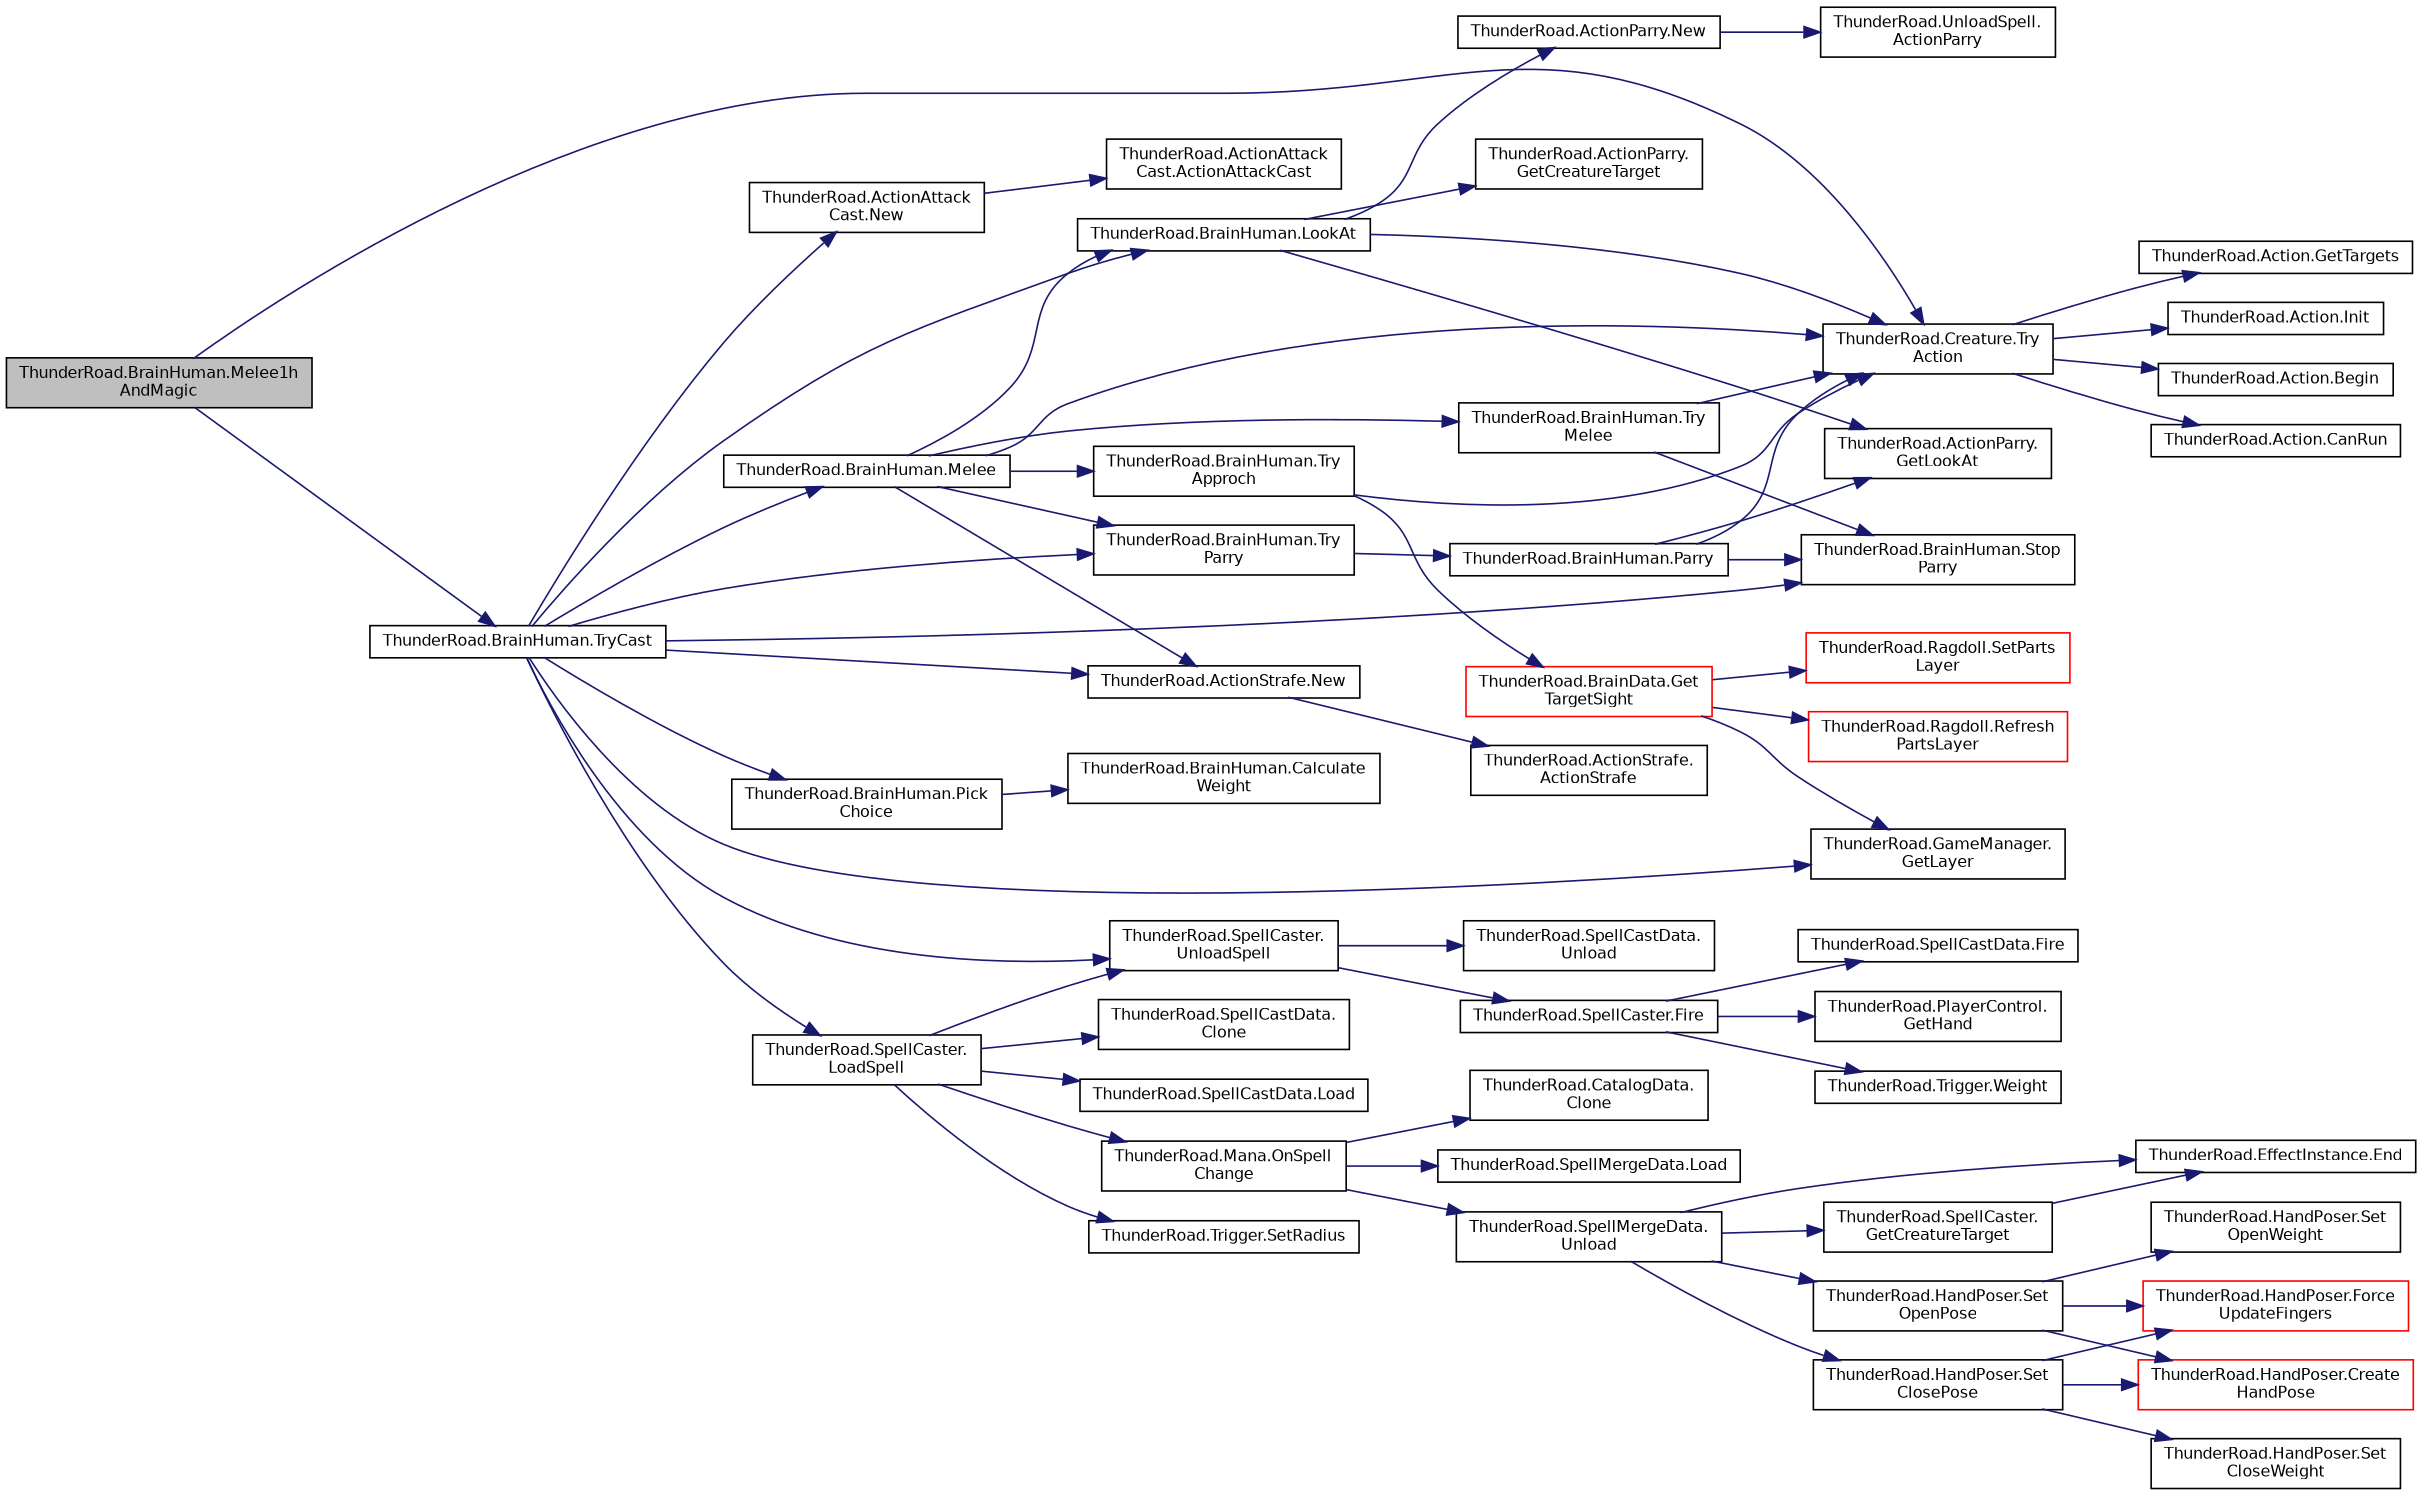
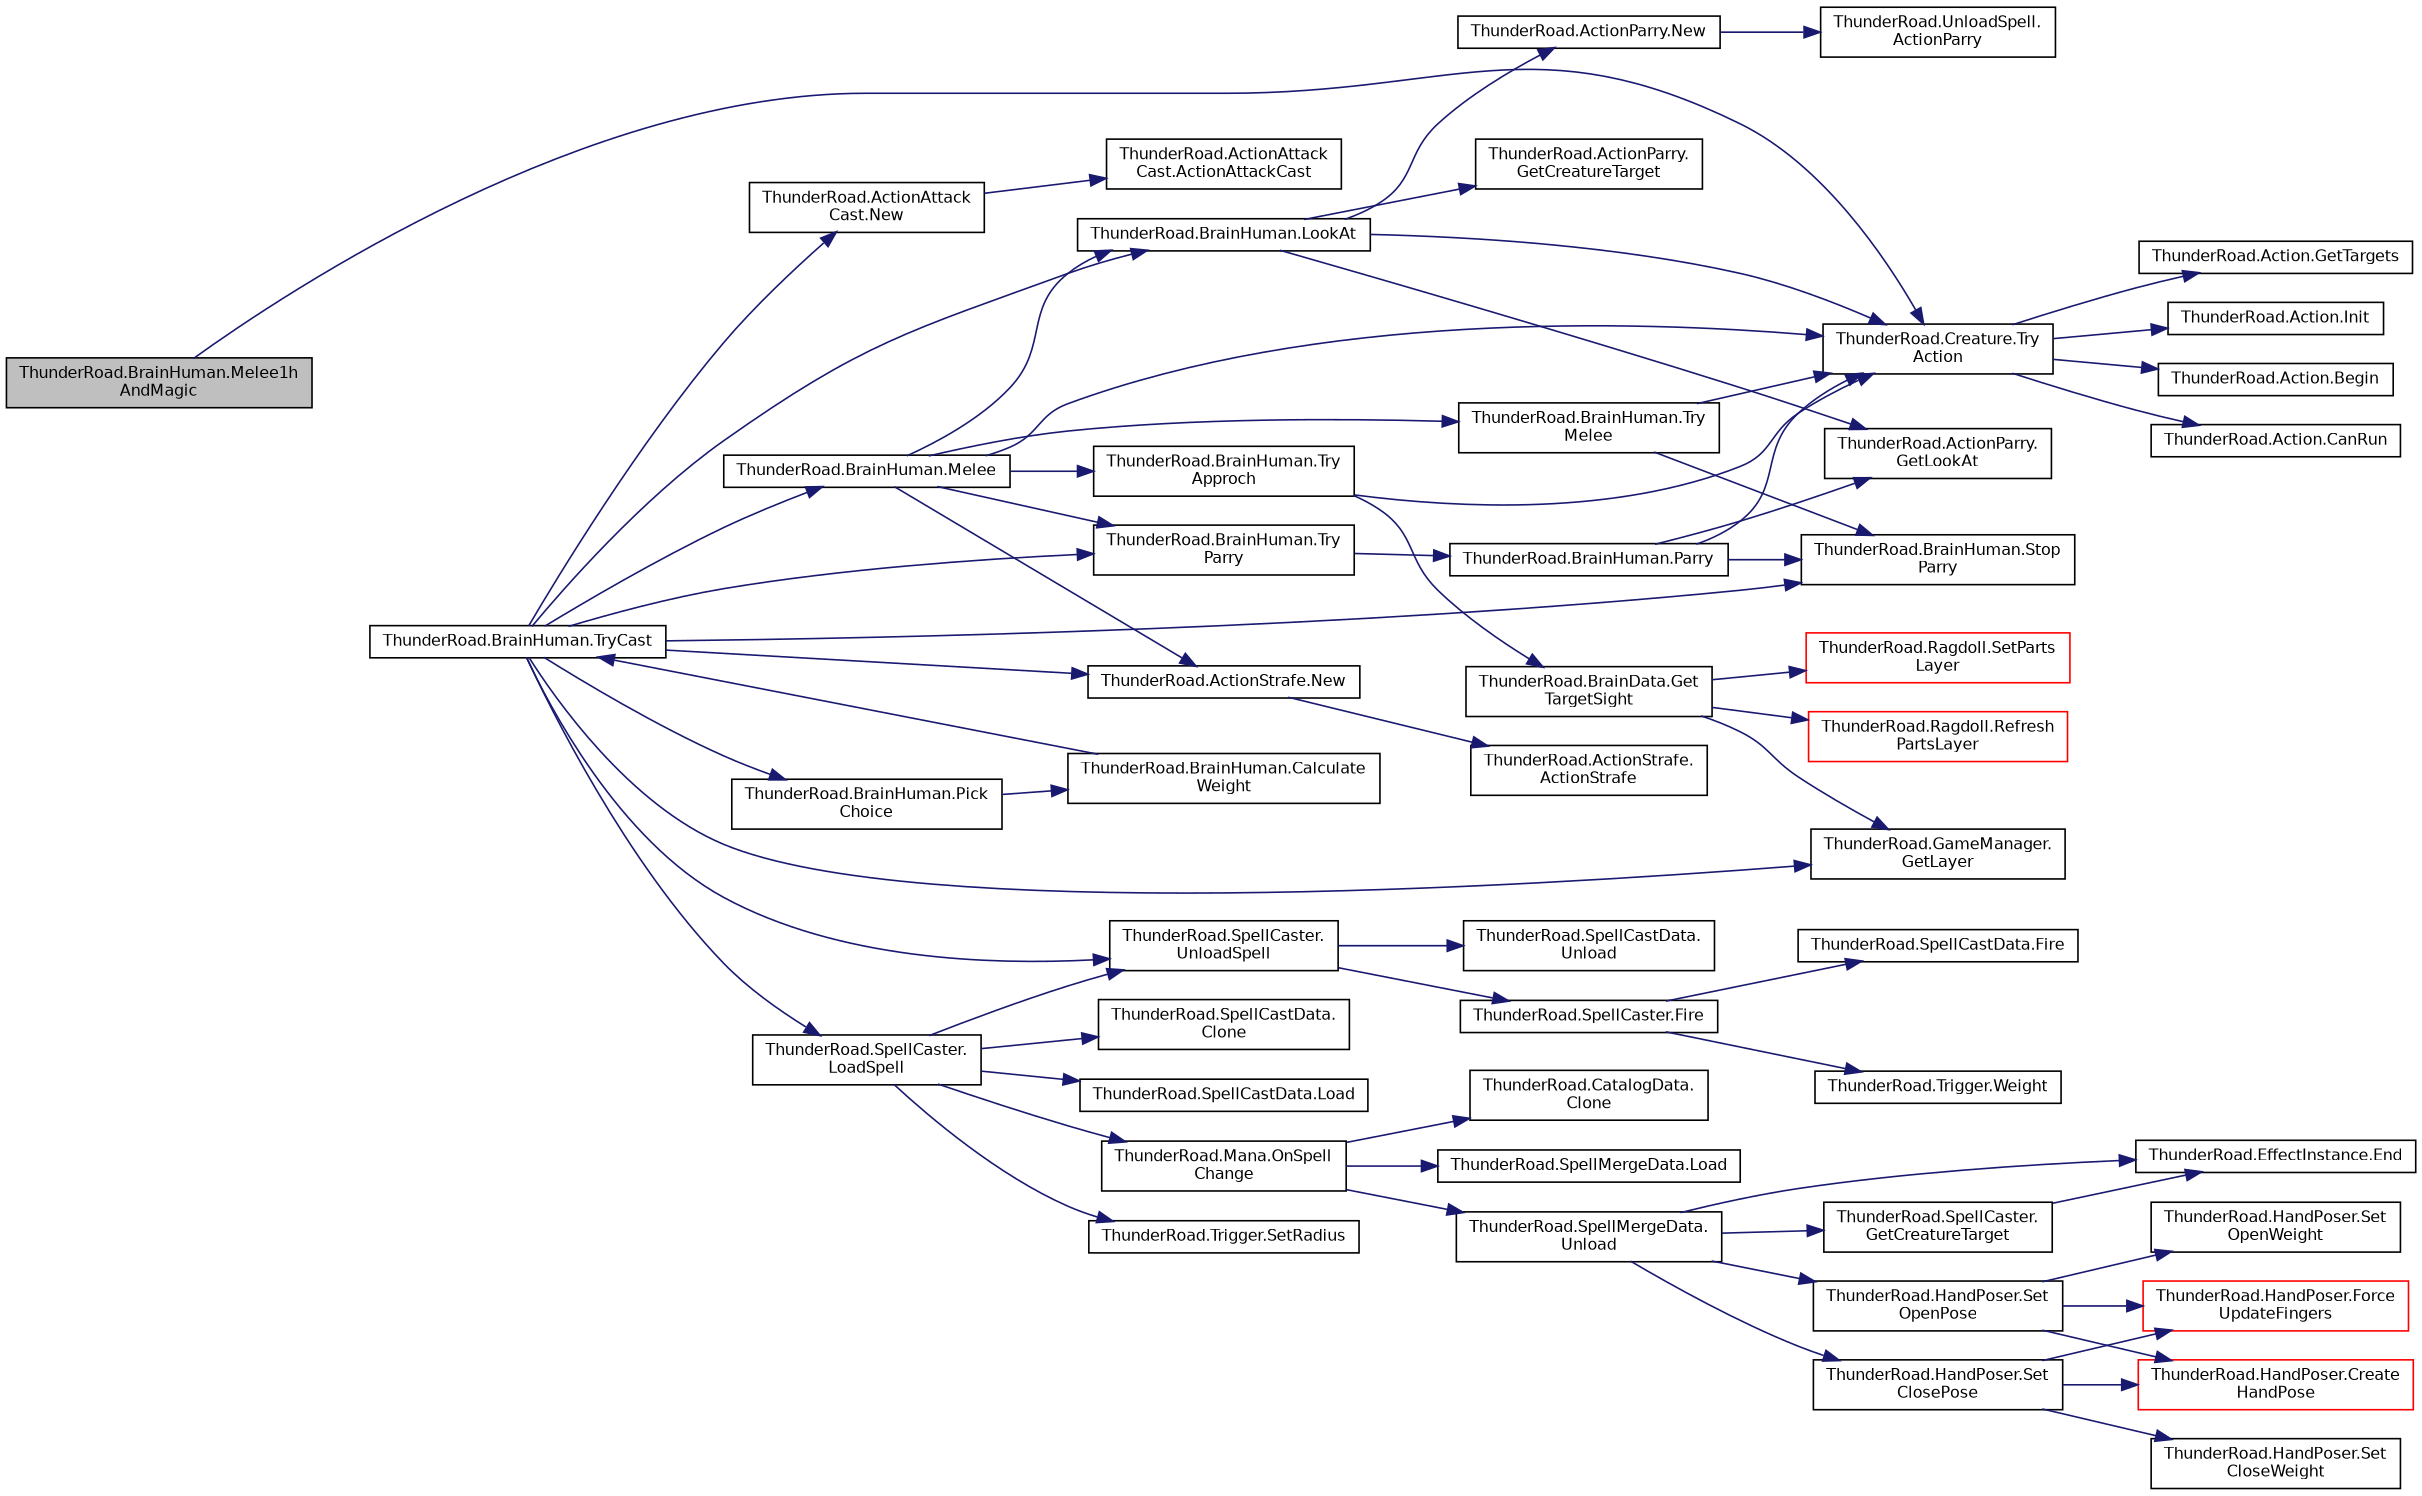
(338, 512) -> (856, 707)
(1589, 692) -> (1589, 692)
(1938, 1016) -> none
